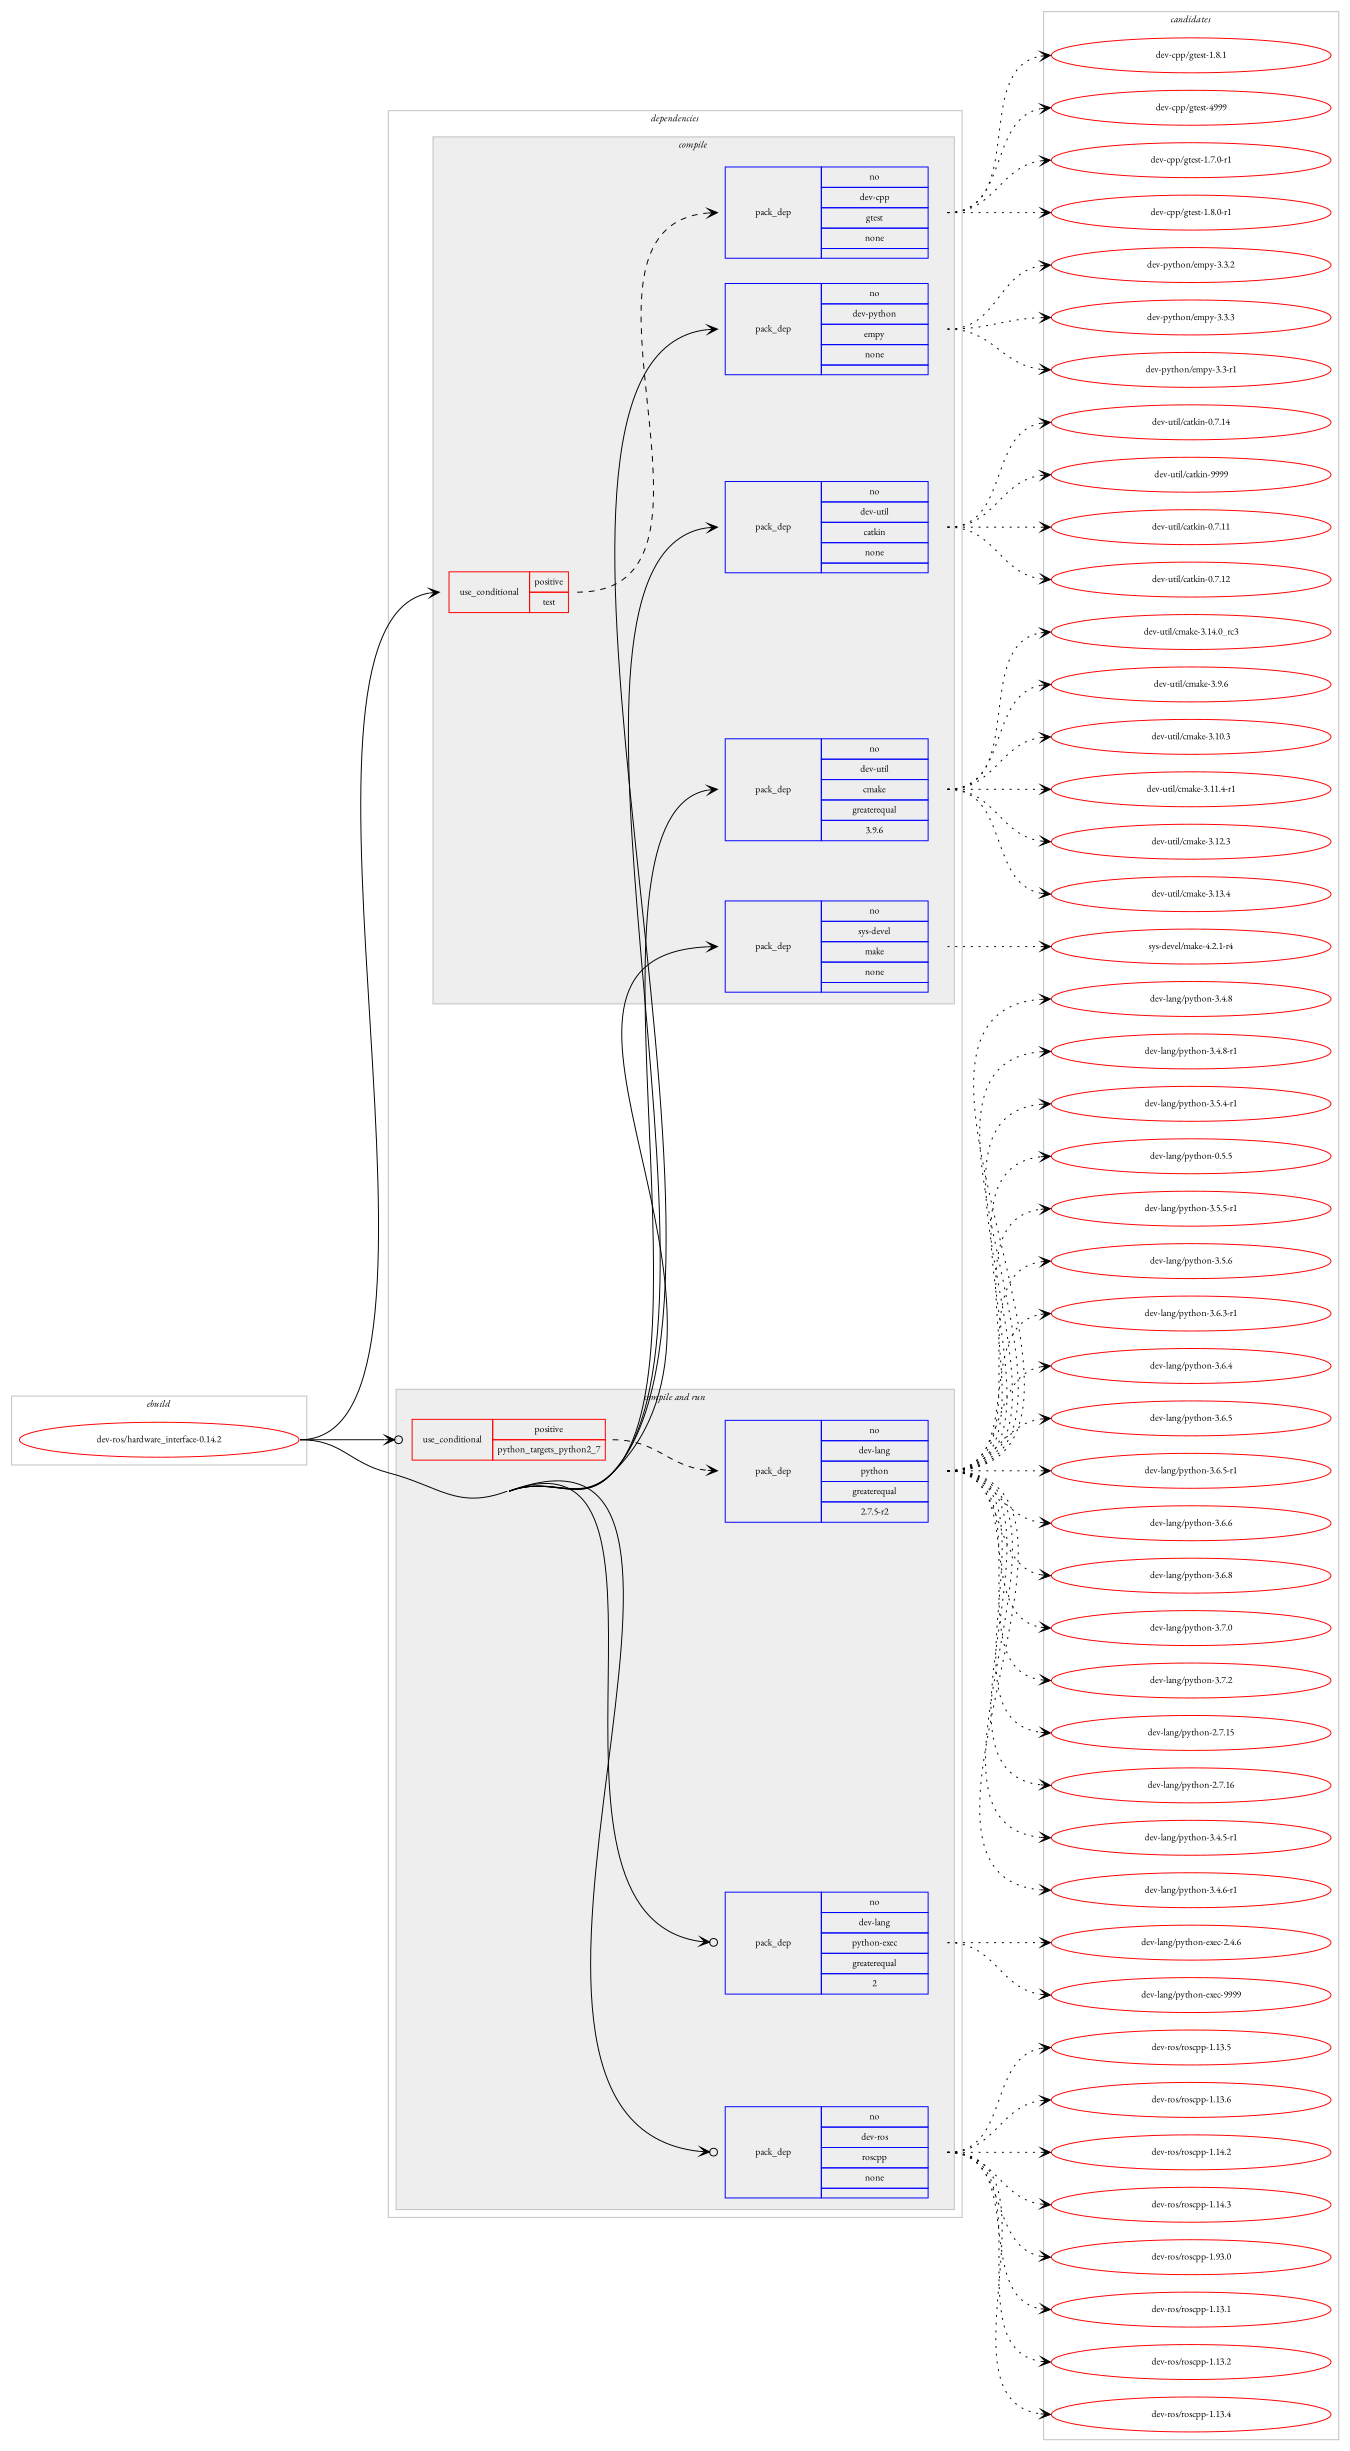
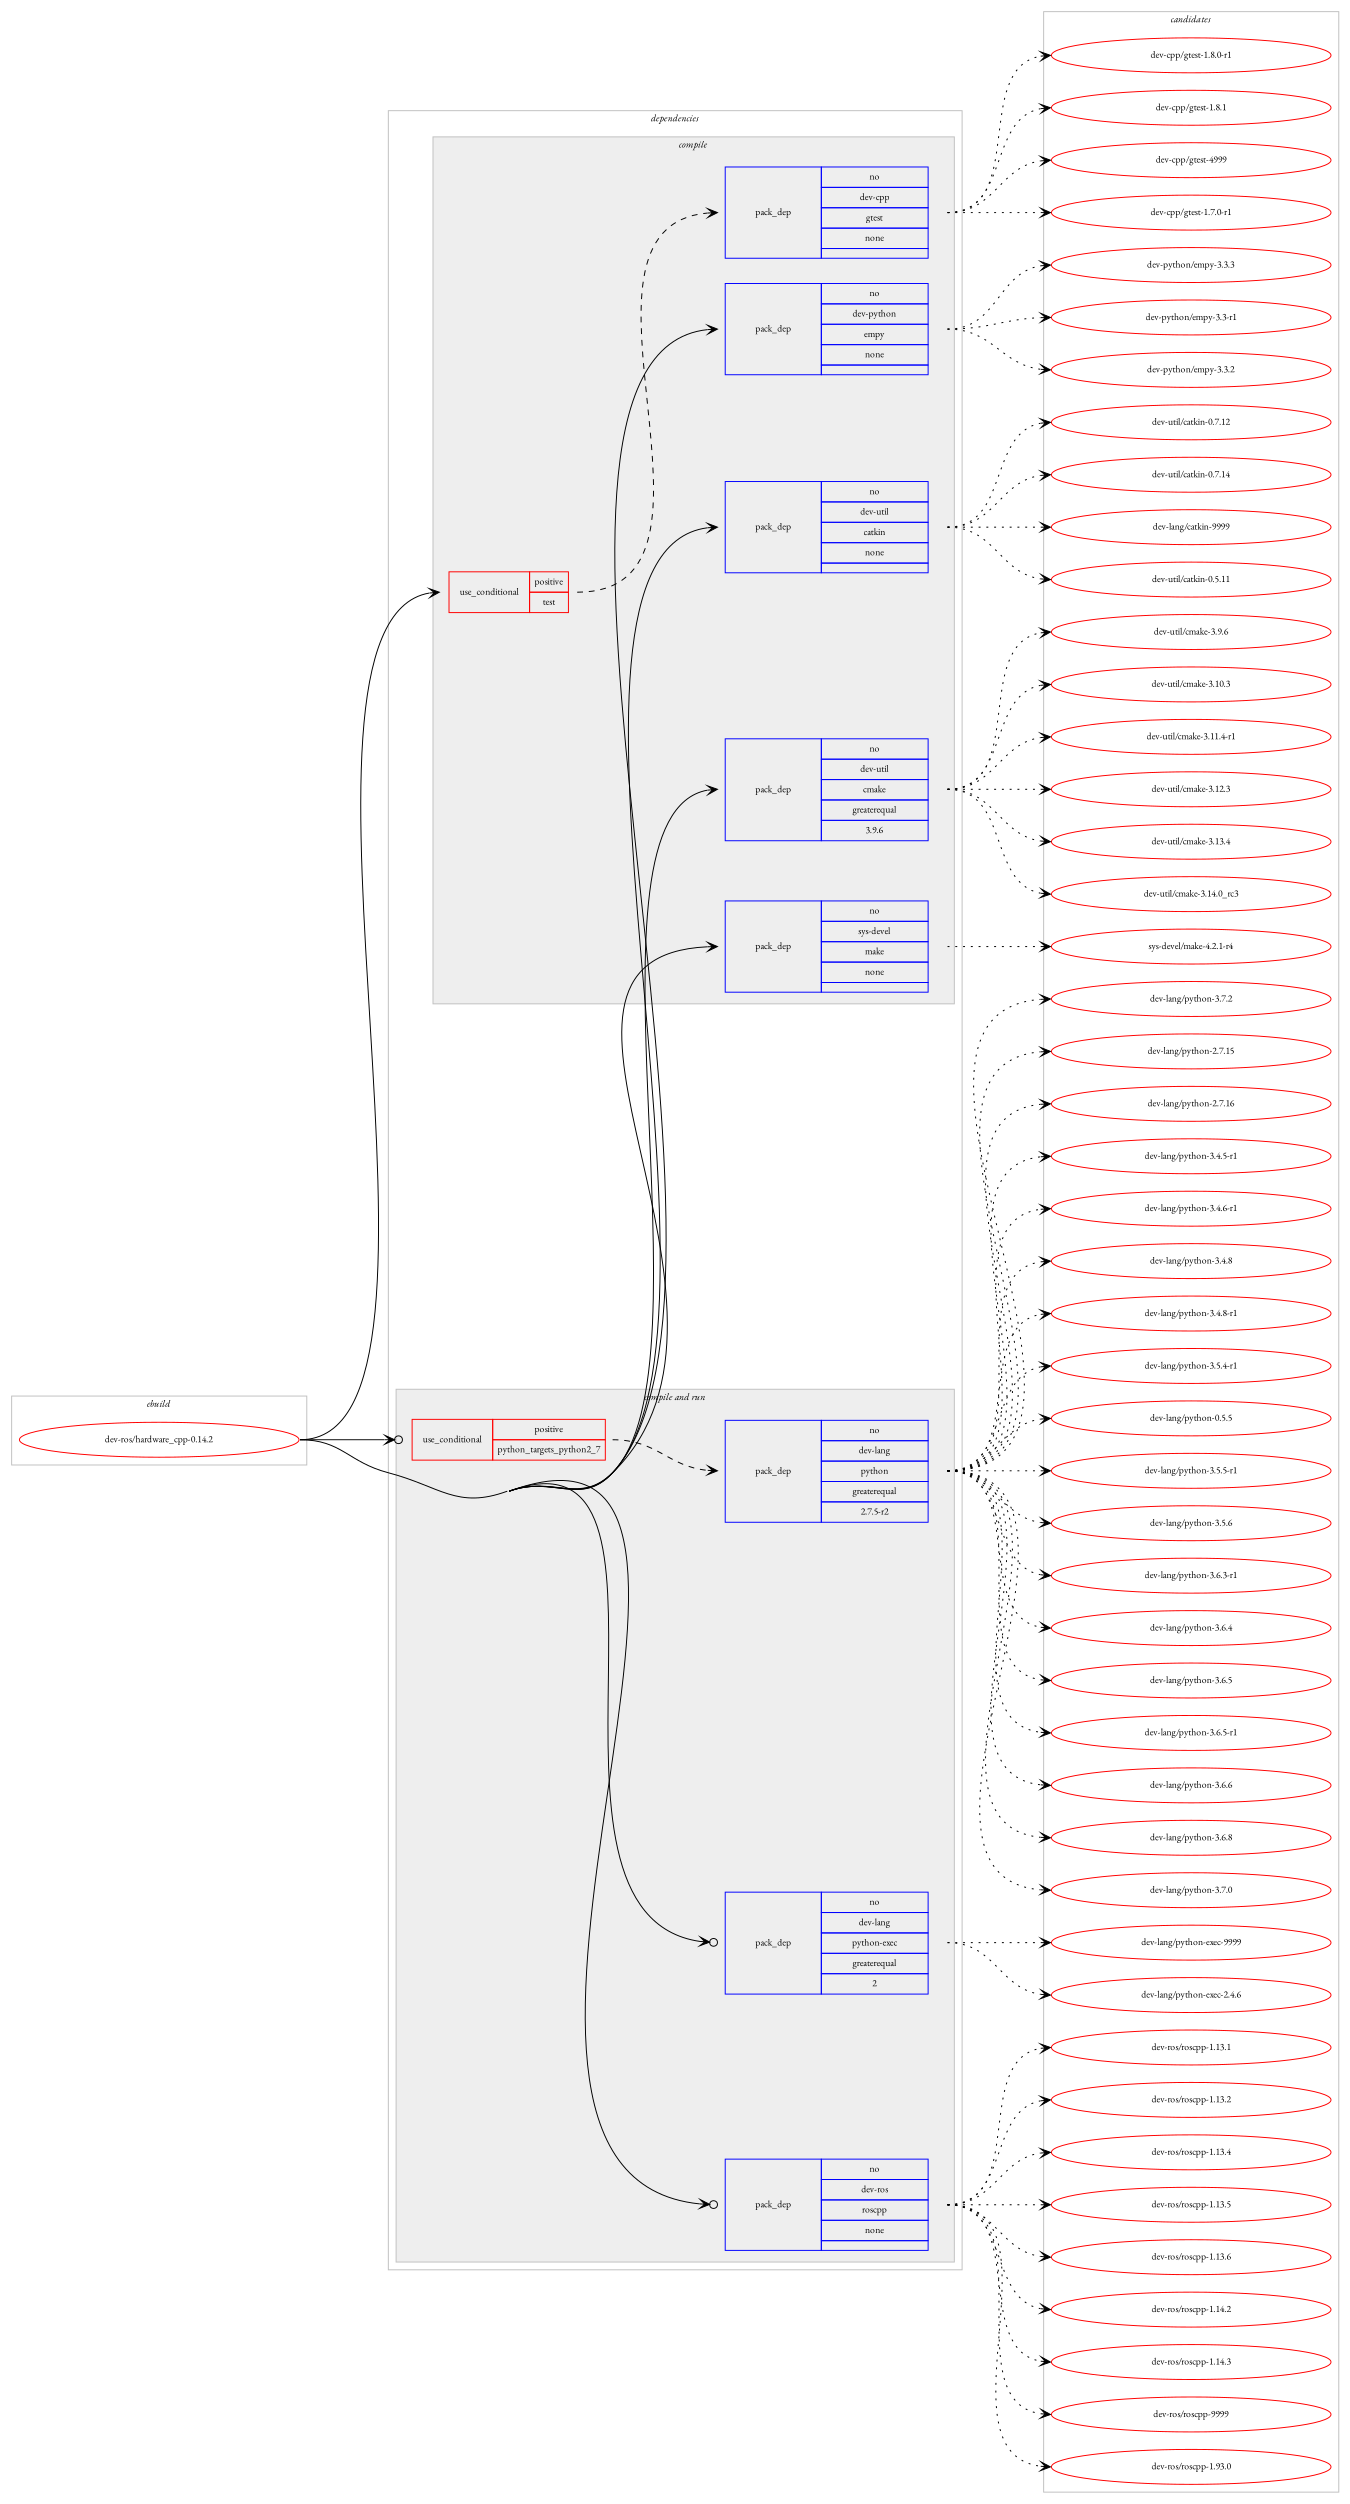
(1191, 475) -> (1191, 527)
(1191, 527) -> (1191, 580)
(159, 1440) -> (159, 1440)
none -> (1191, 2414)
